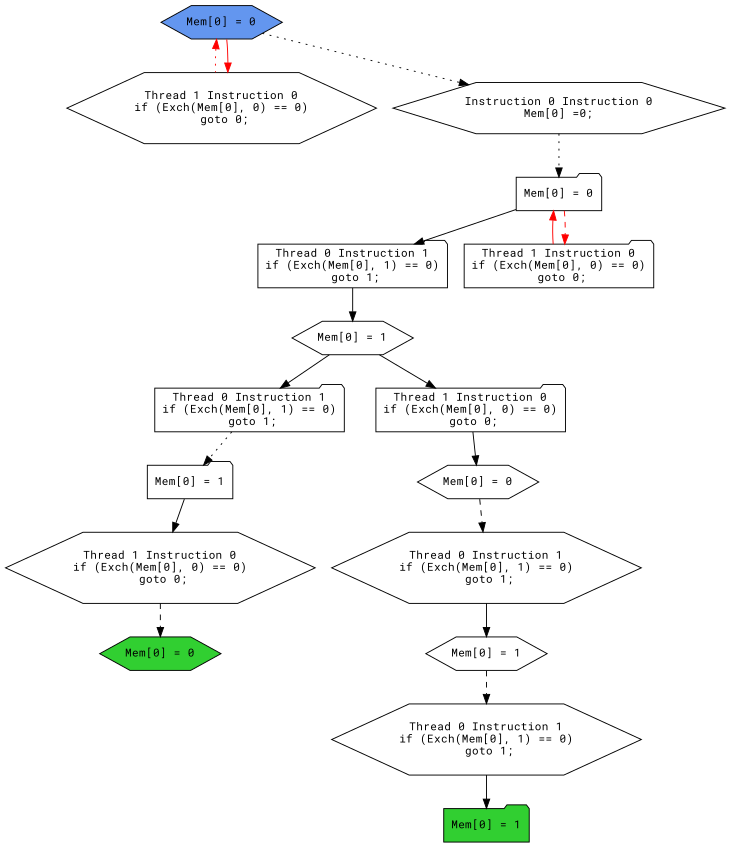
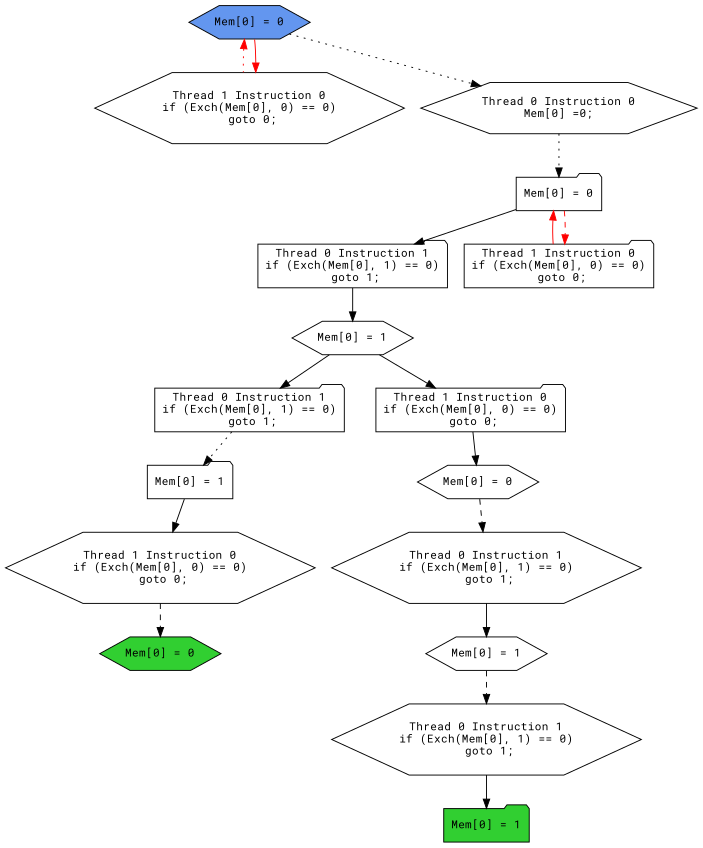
(559, 108) -> (559, 108)
